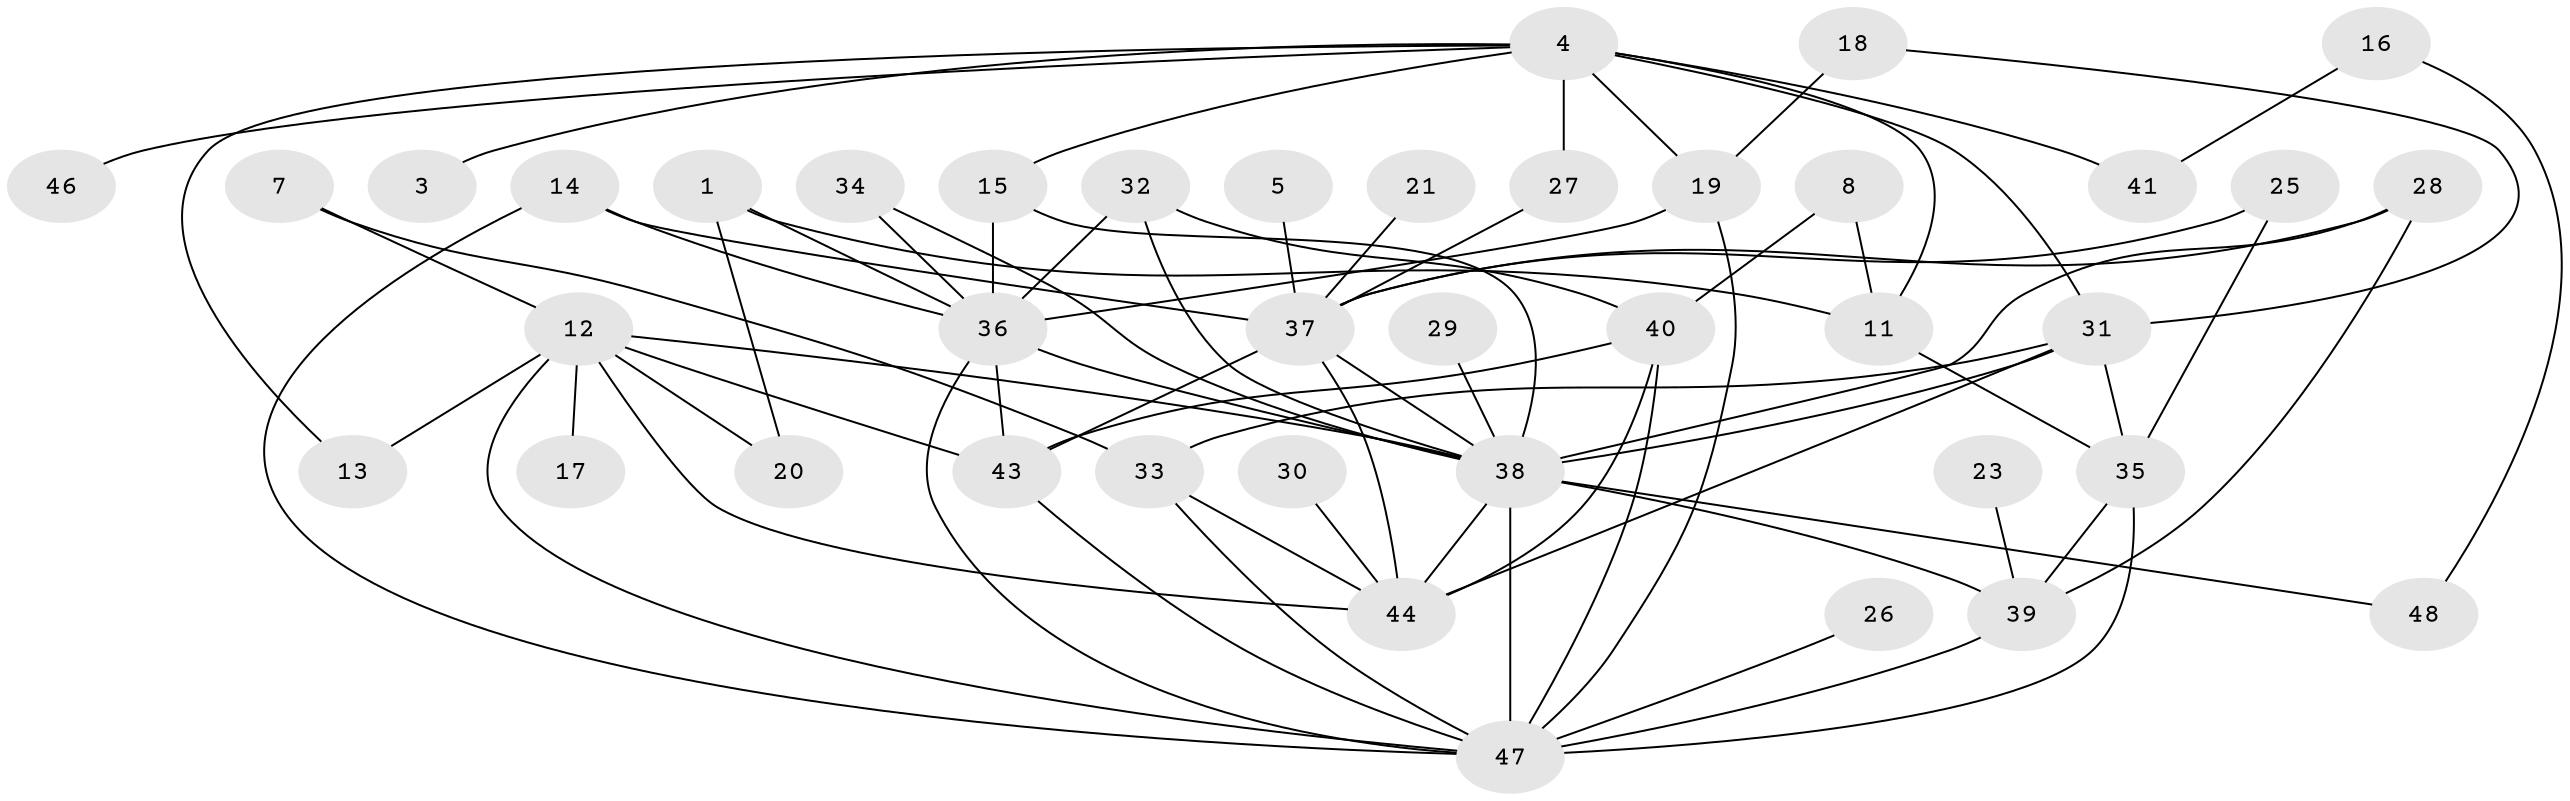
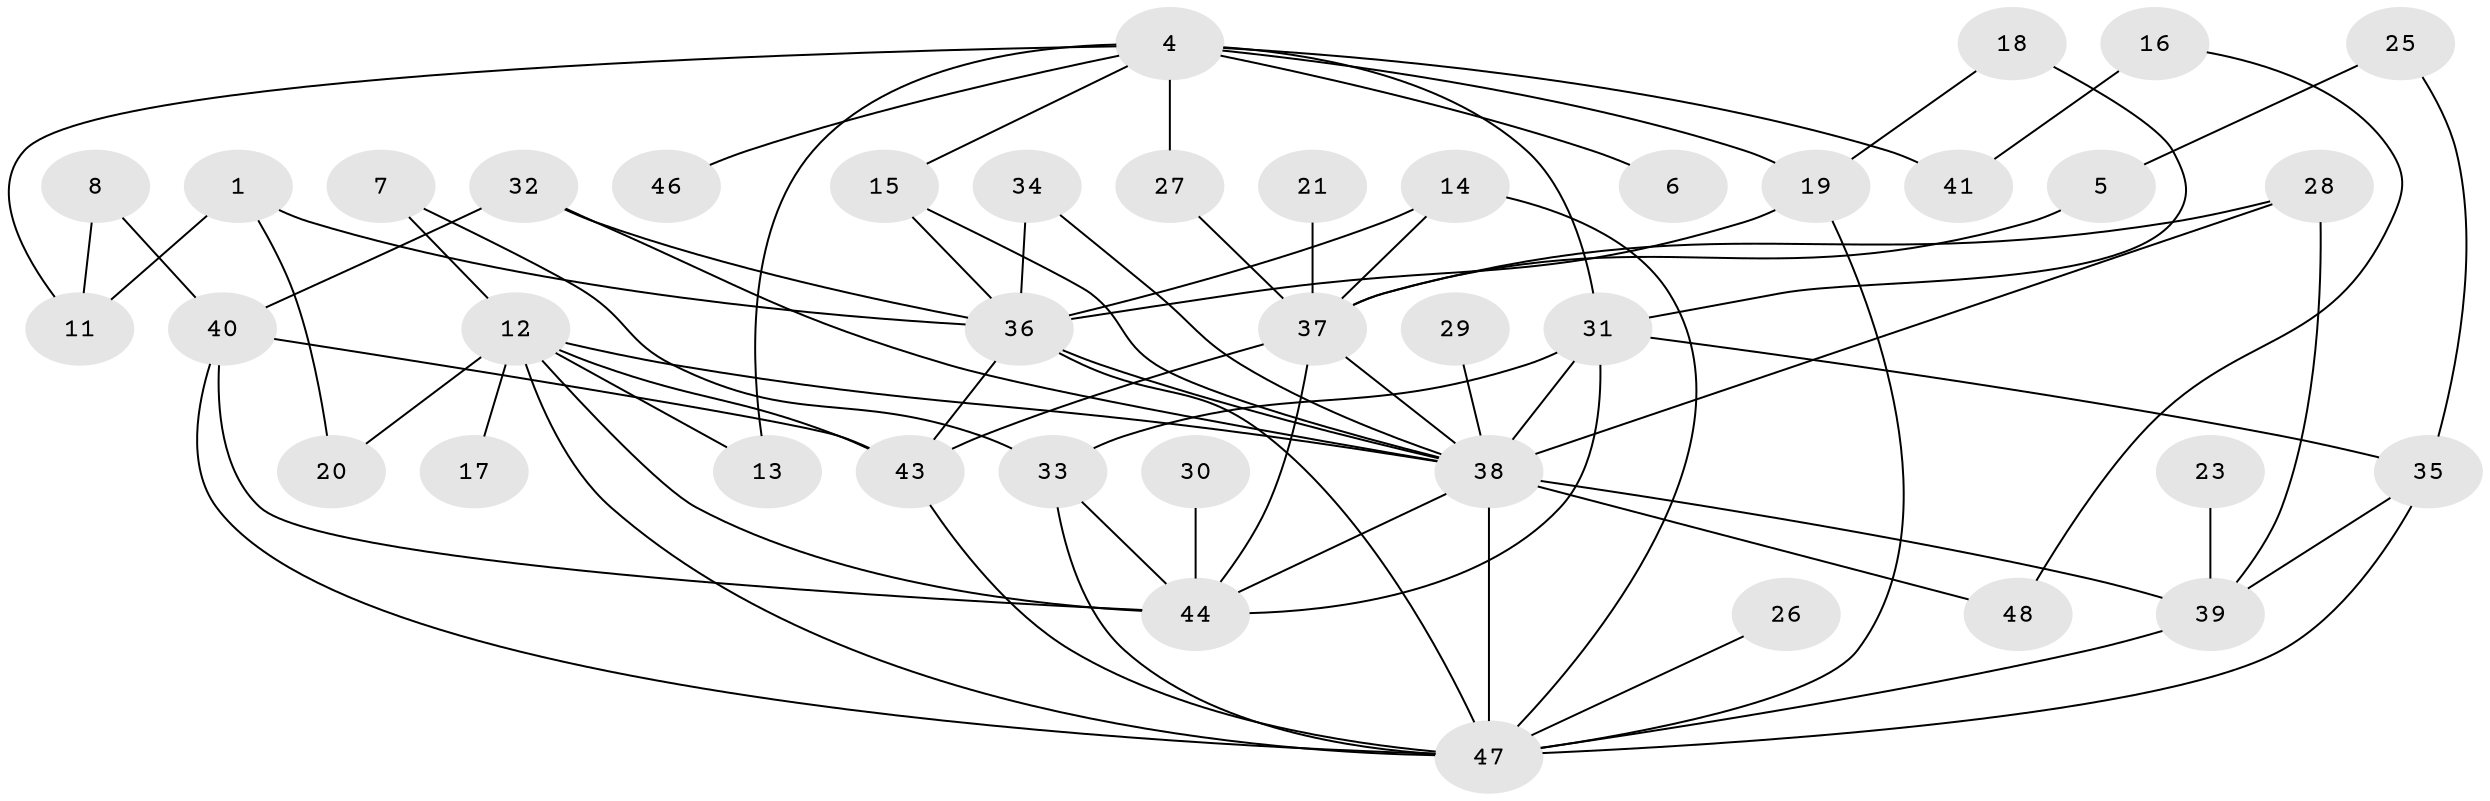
(422, 186) -> (1673, 186)
(1793, 258) -> (2251, 115)
(2004, 400) -> none
